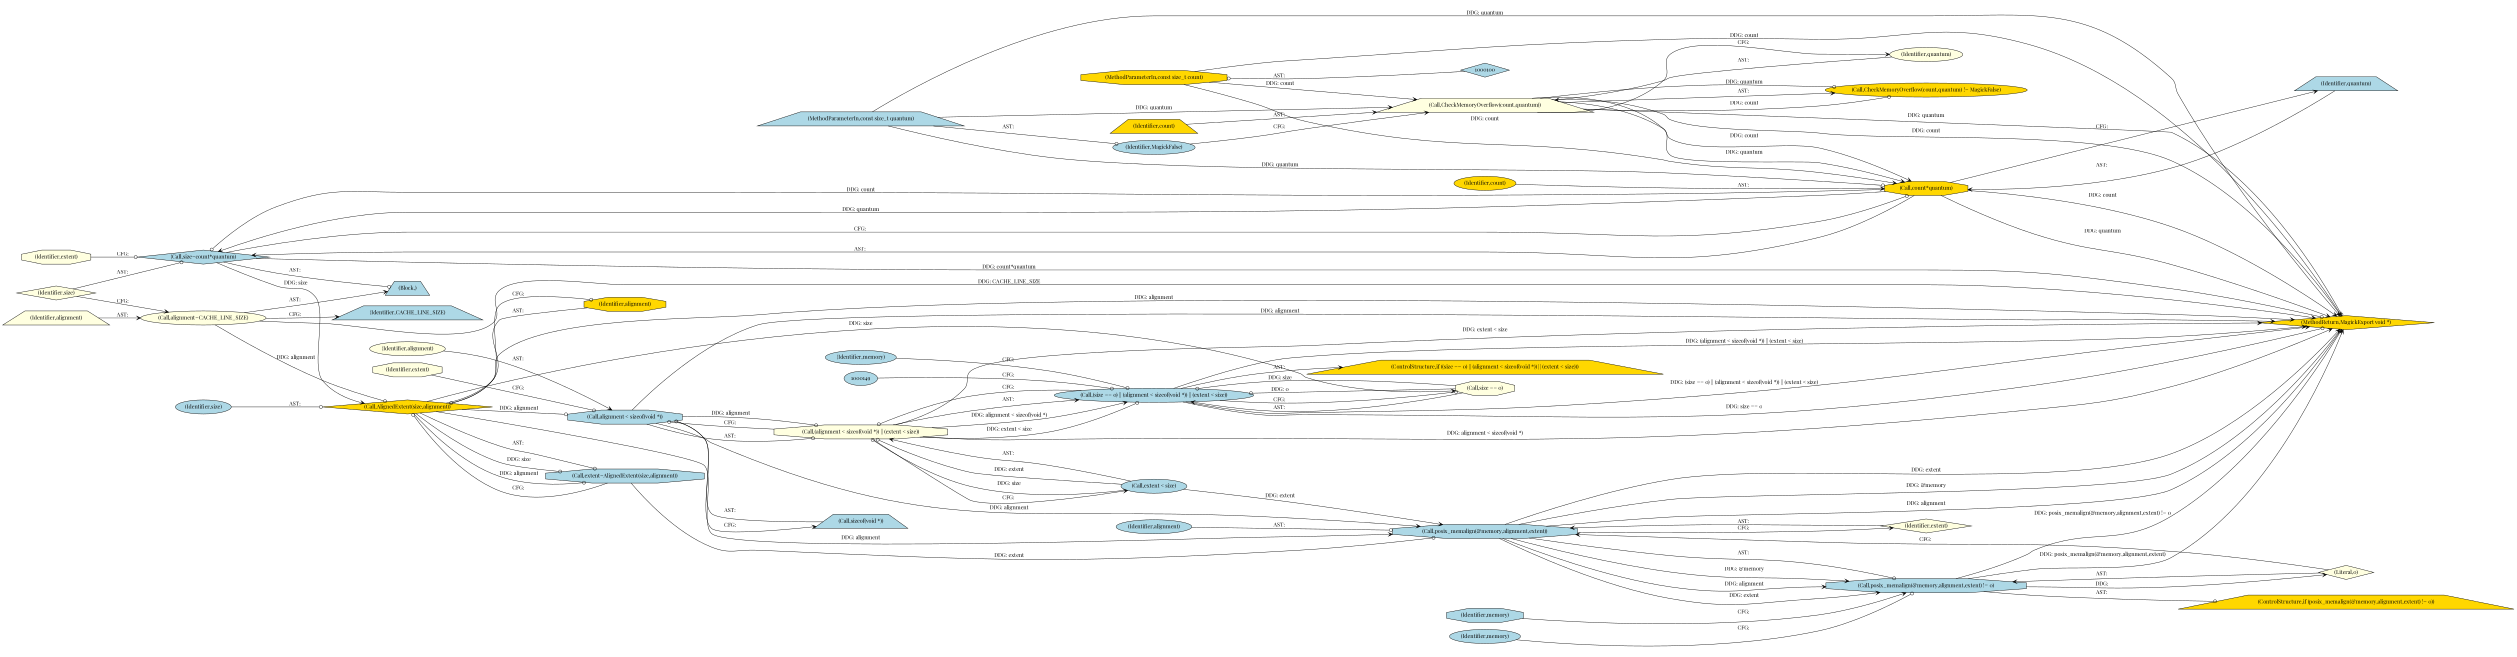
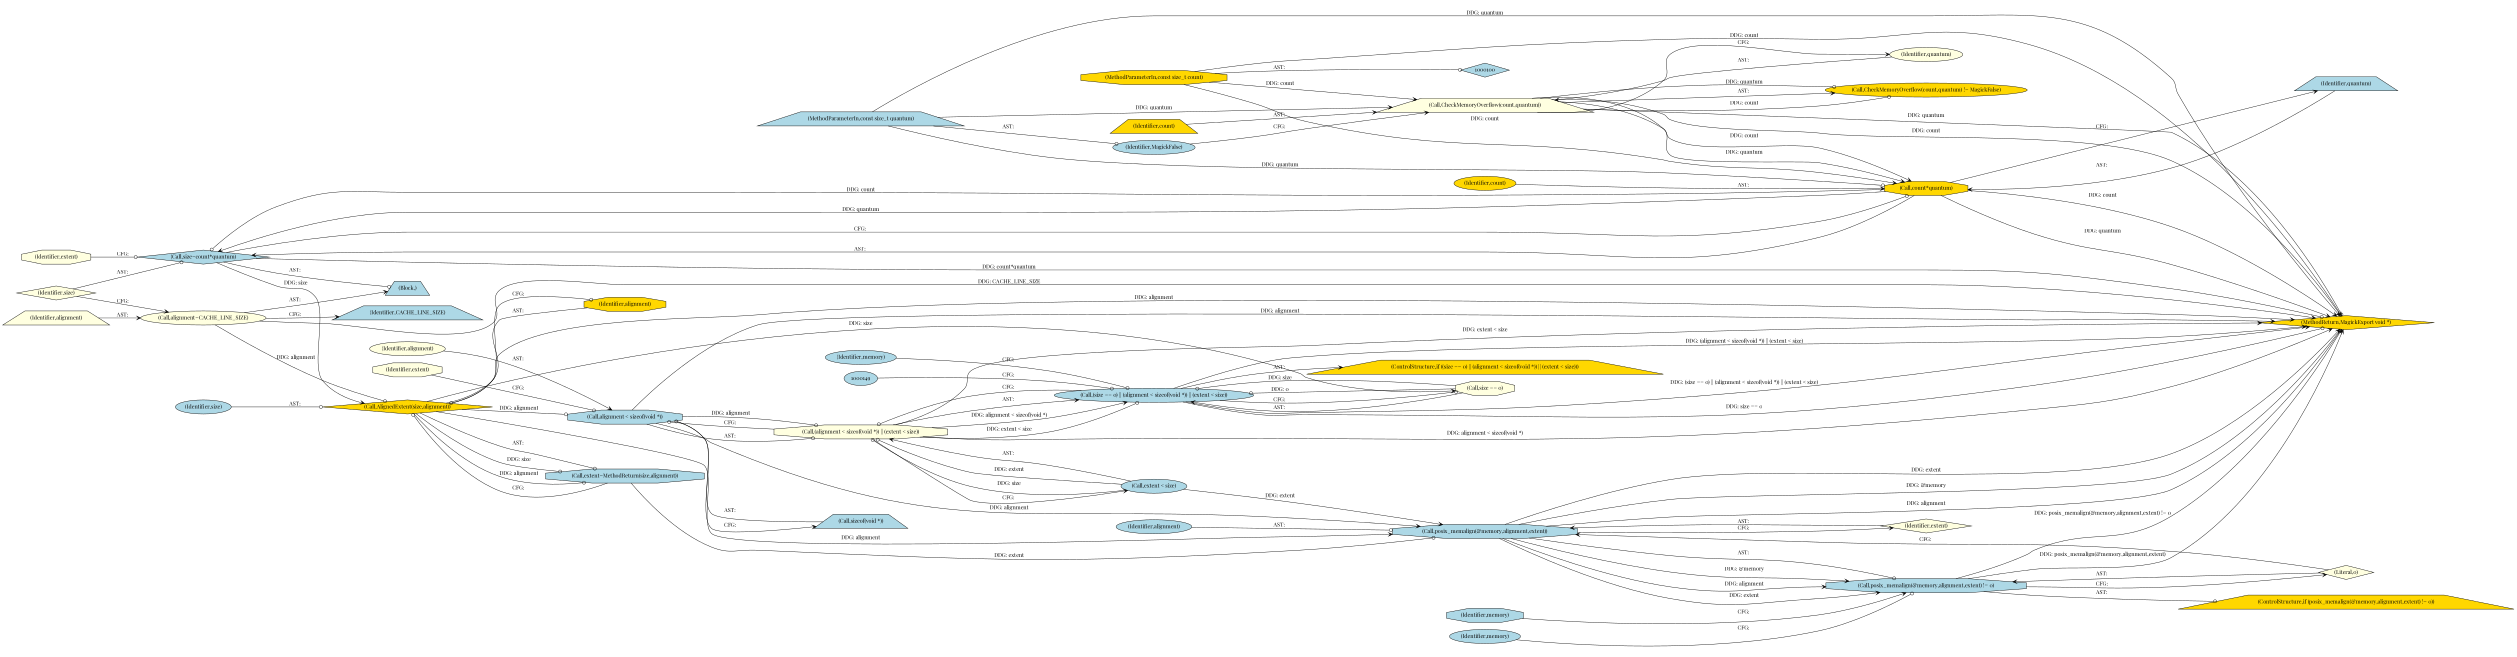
(1348, 77) -> (1337, 70)
(625, 476) -> (625, 476)
(2103, 584) -> (2103, 584)
